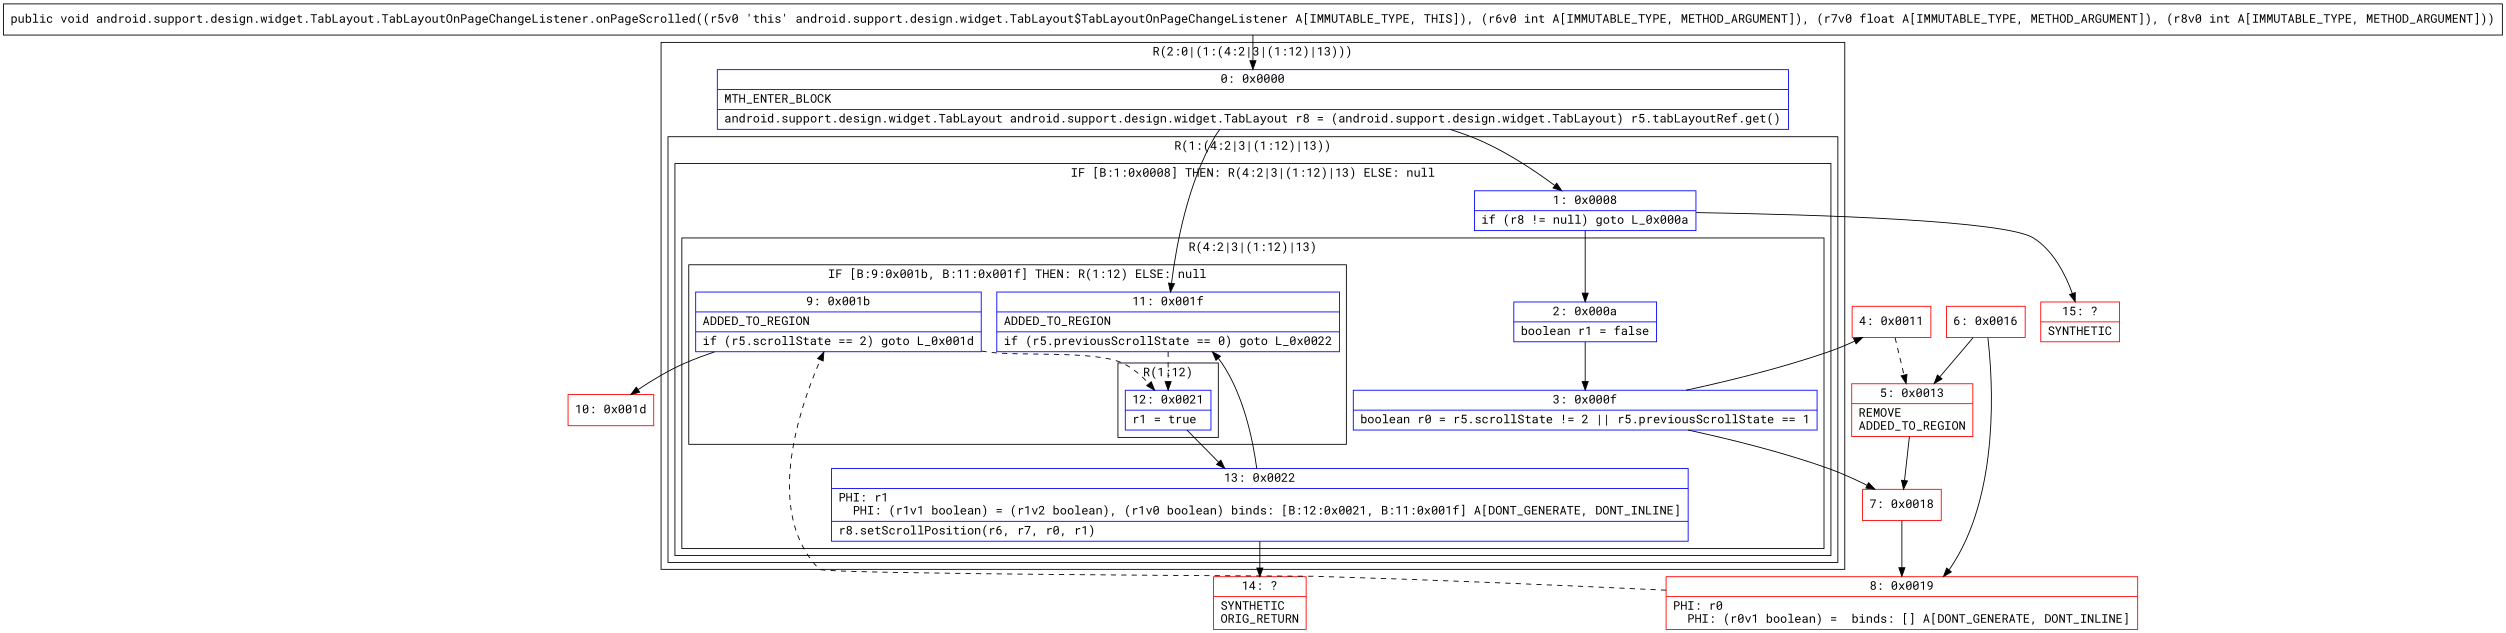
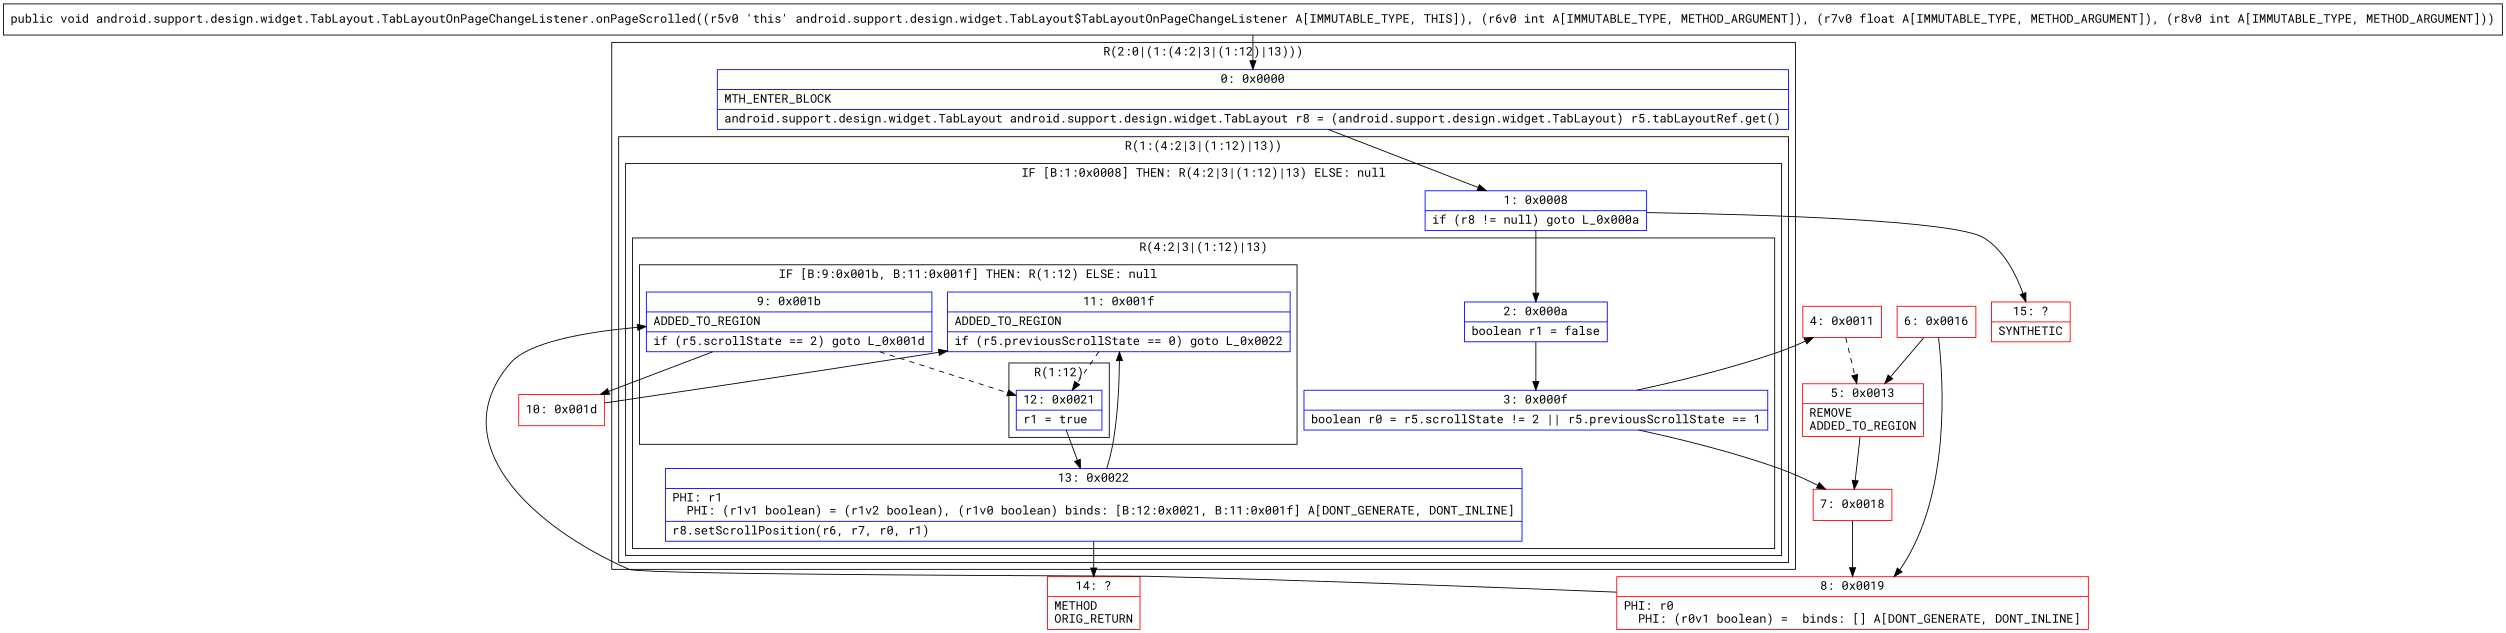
(1187, 204) -> (772, 378)
(1132, 575) -> (916, 575)
(1253, 606) -> (1076, 606)
